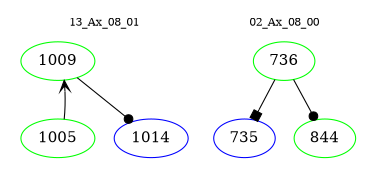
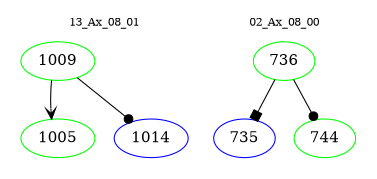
(65, 105) -> (51, 94)
(325, 138) -> (325, 138)
